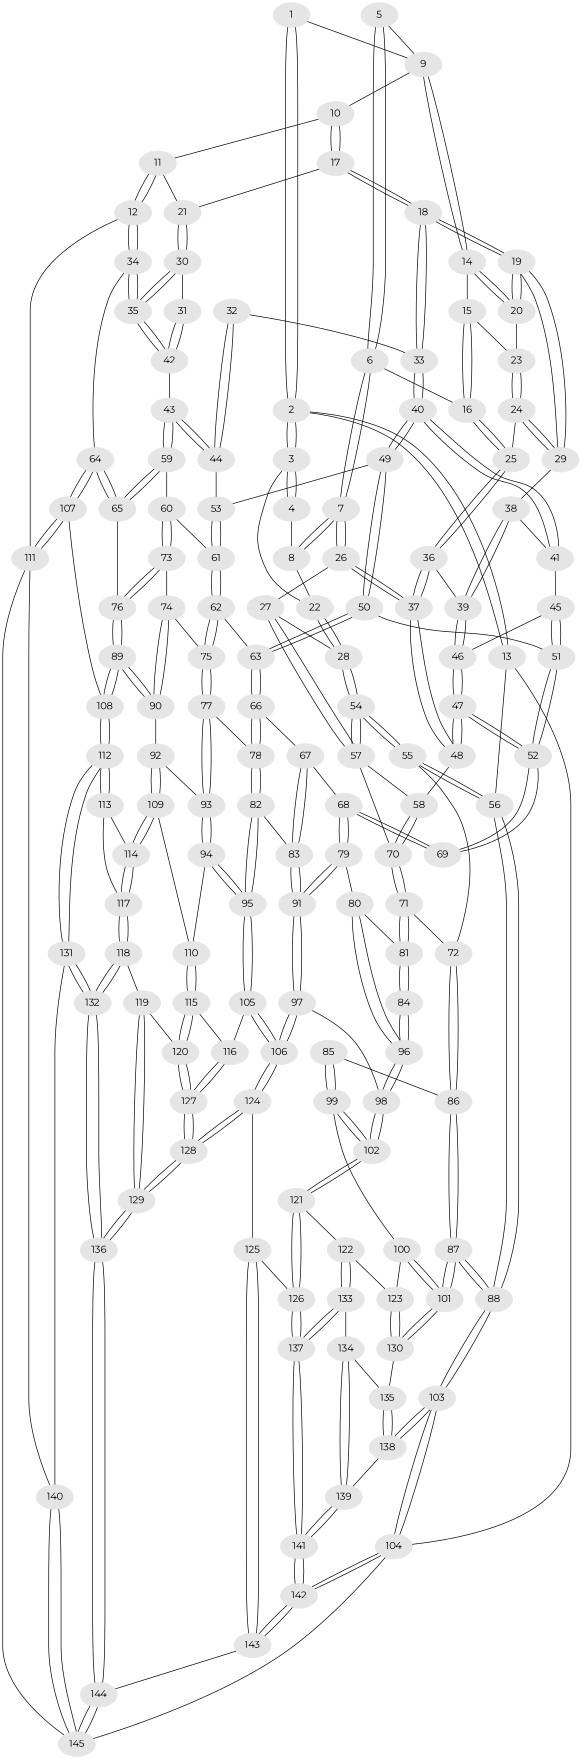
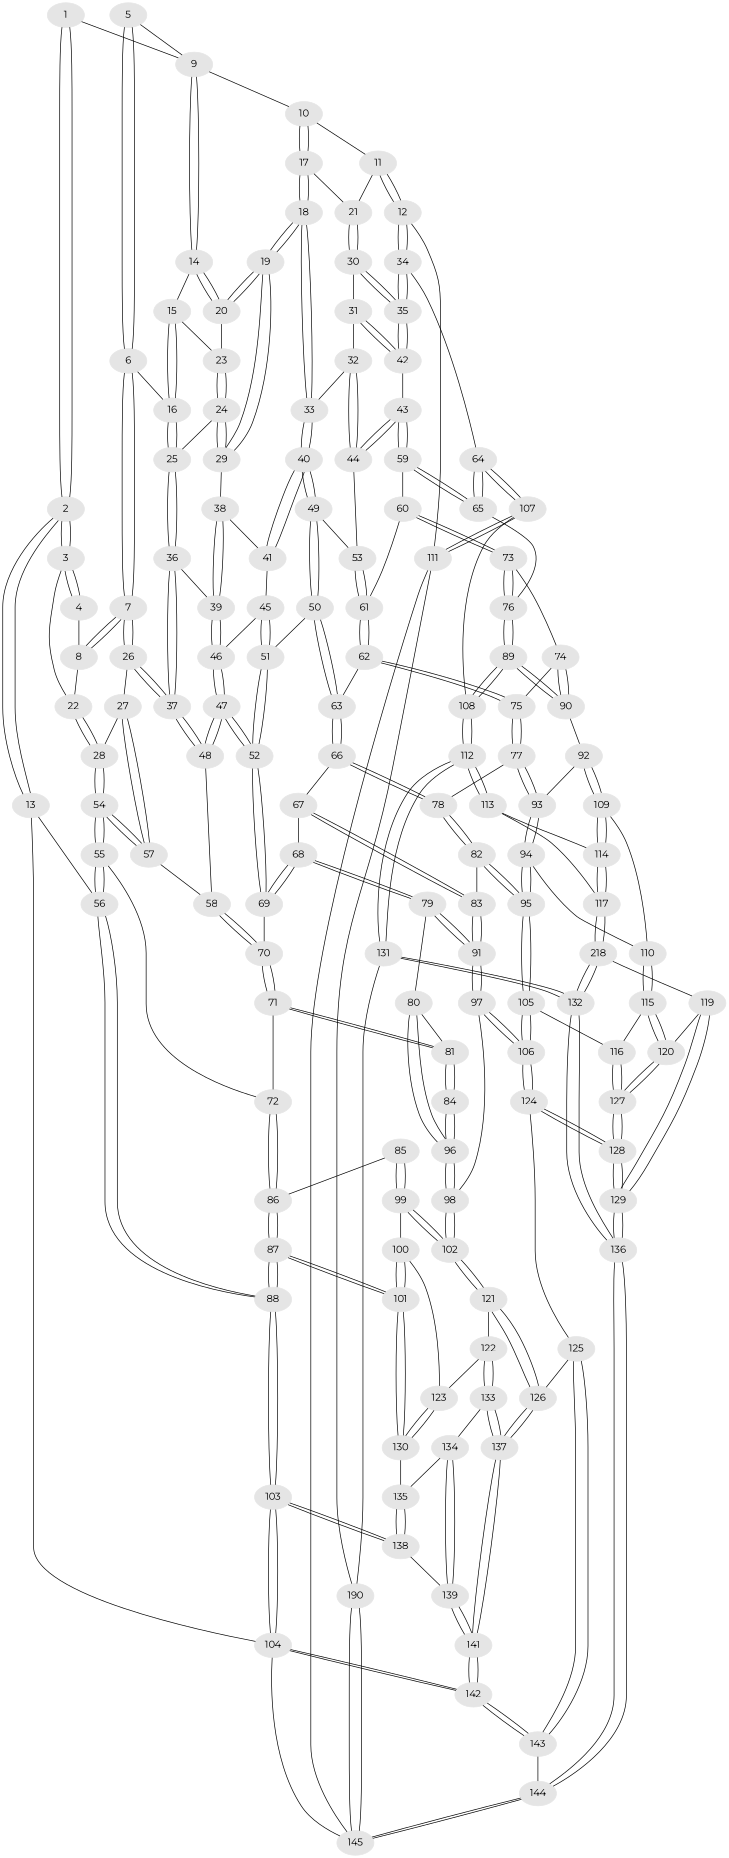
none -> (353, 336)
(375, 805) -> (264, 929)
(124, 954) -> (598, 954)
(55, 1497) -> (355, 1596)
